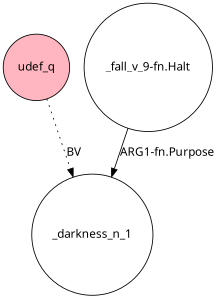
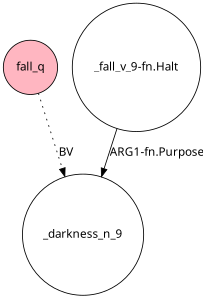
(36, 67) -> (30, 67)
(92, 235) -> (83, 235)
